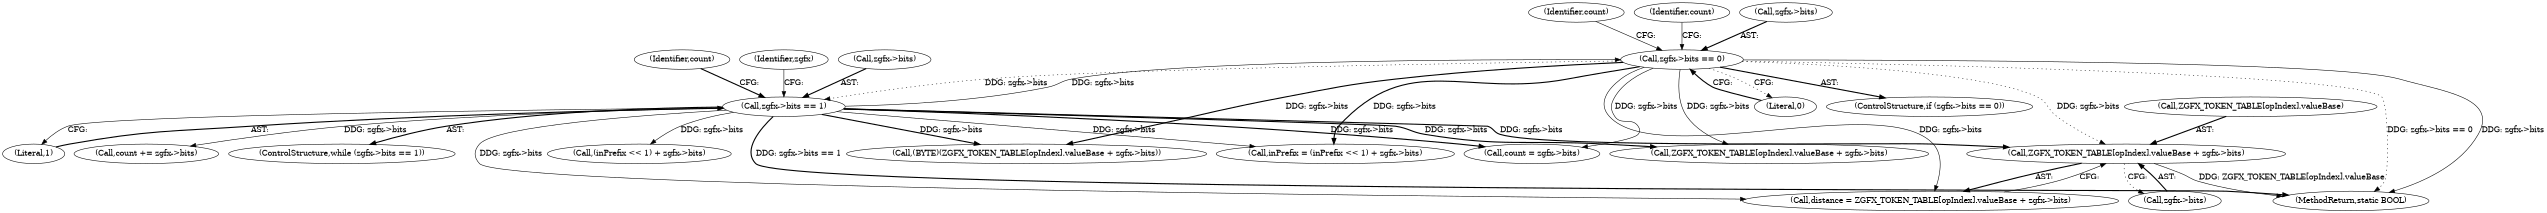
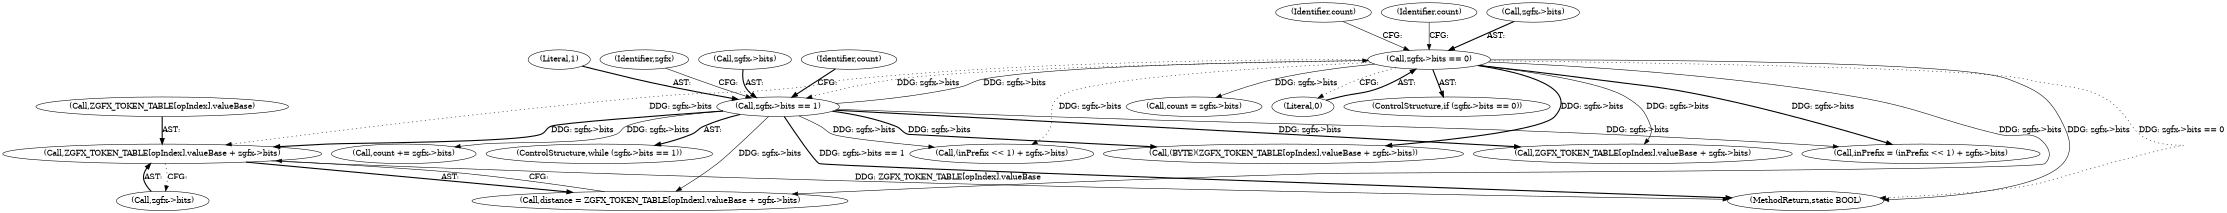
none -> (1187, 74)
(1724, 83) -> (1408, 83)
(382, 113) -> none
(1146, 122) -> none
